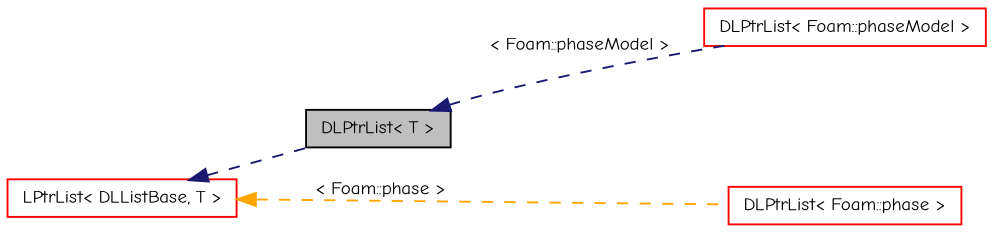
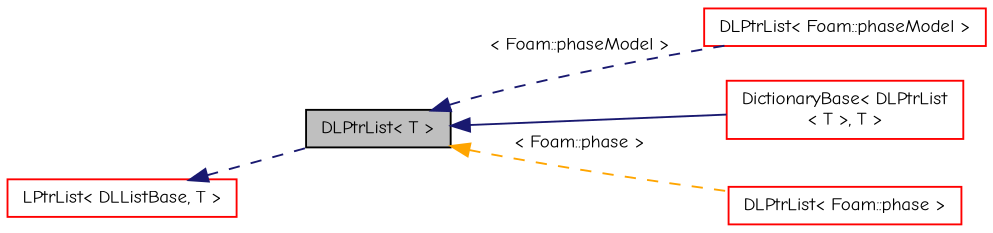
none -> (845, 110)
(492, 202) -> (598, 173)
